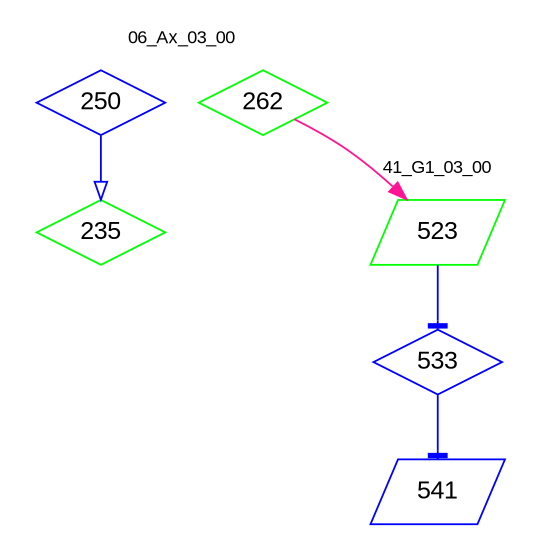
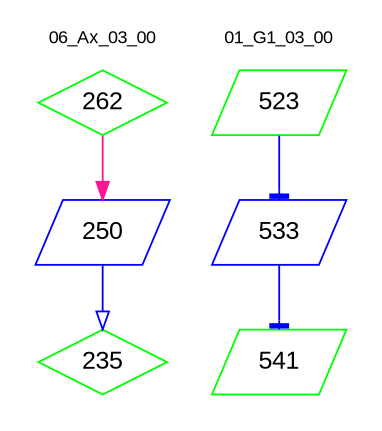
(101, 103) -> (103, 232)
(331, 139) -> (103, 159)
(438, 168) -> (279, 39)
(438, 362) -> (279, 232)
(438, 492) -> (279, 362)
